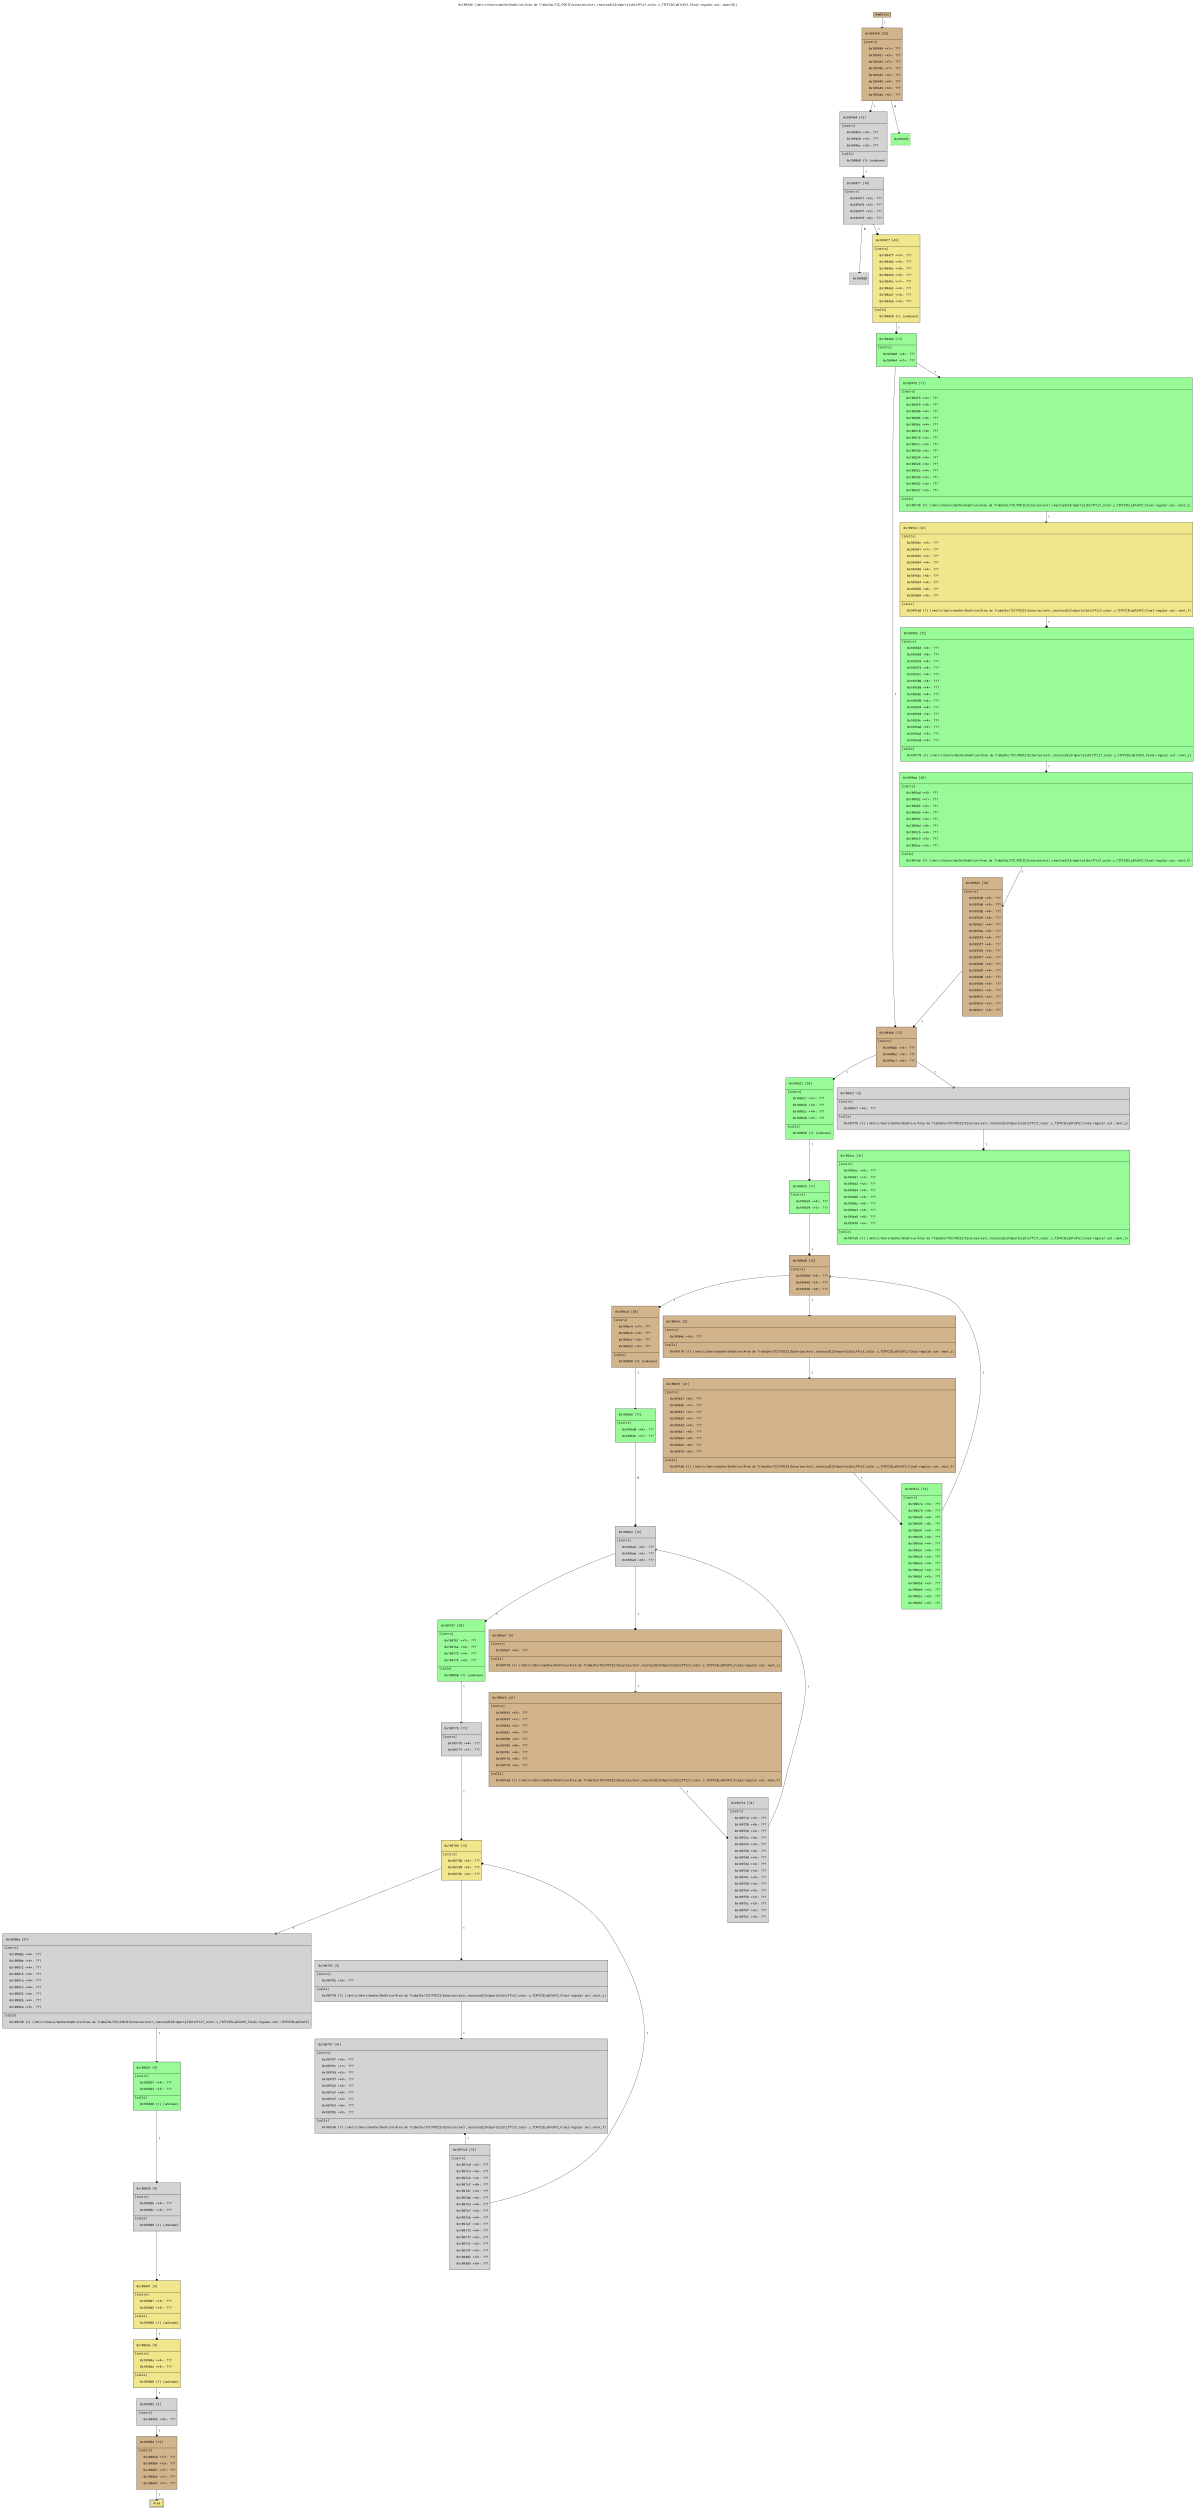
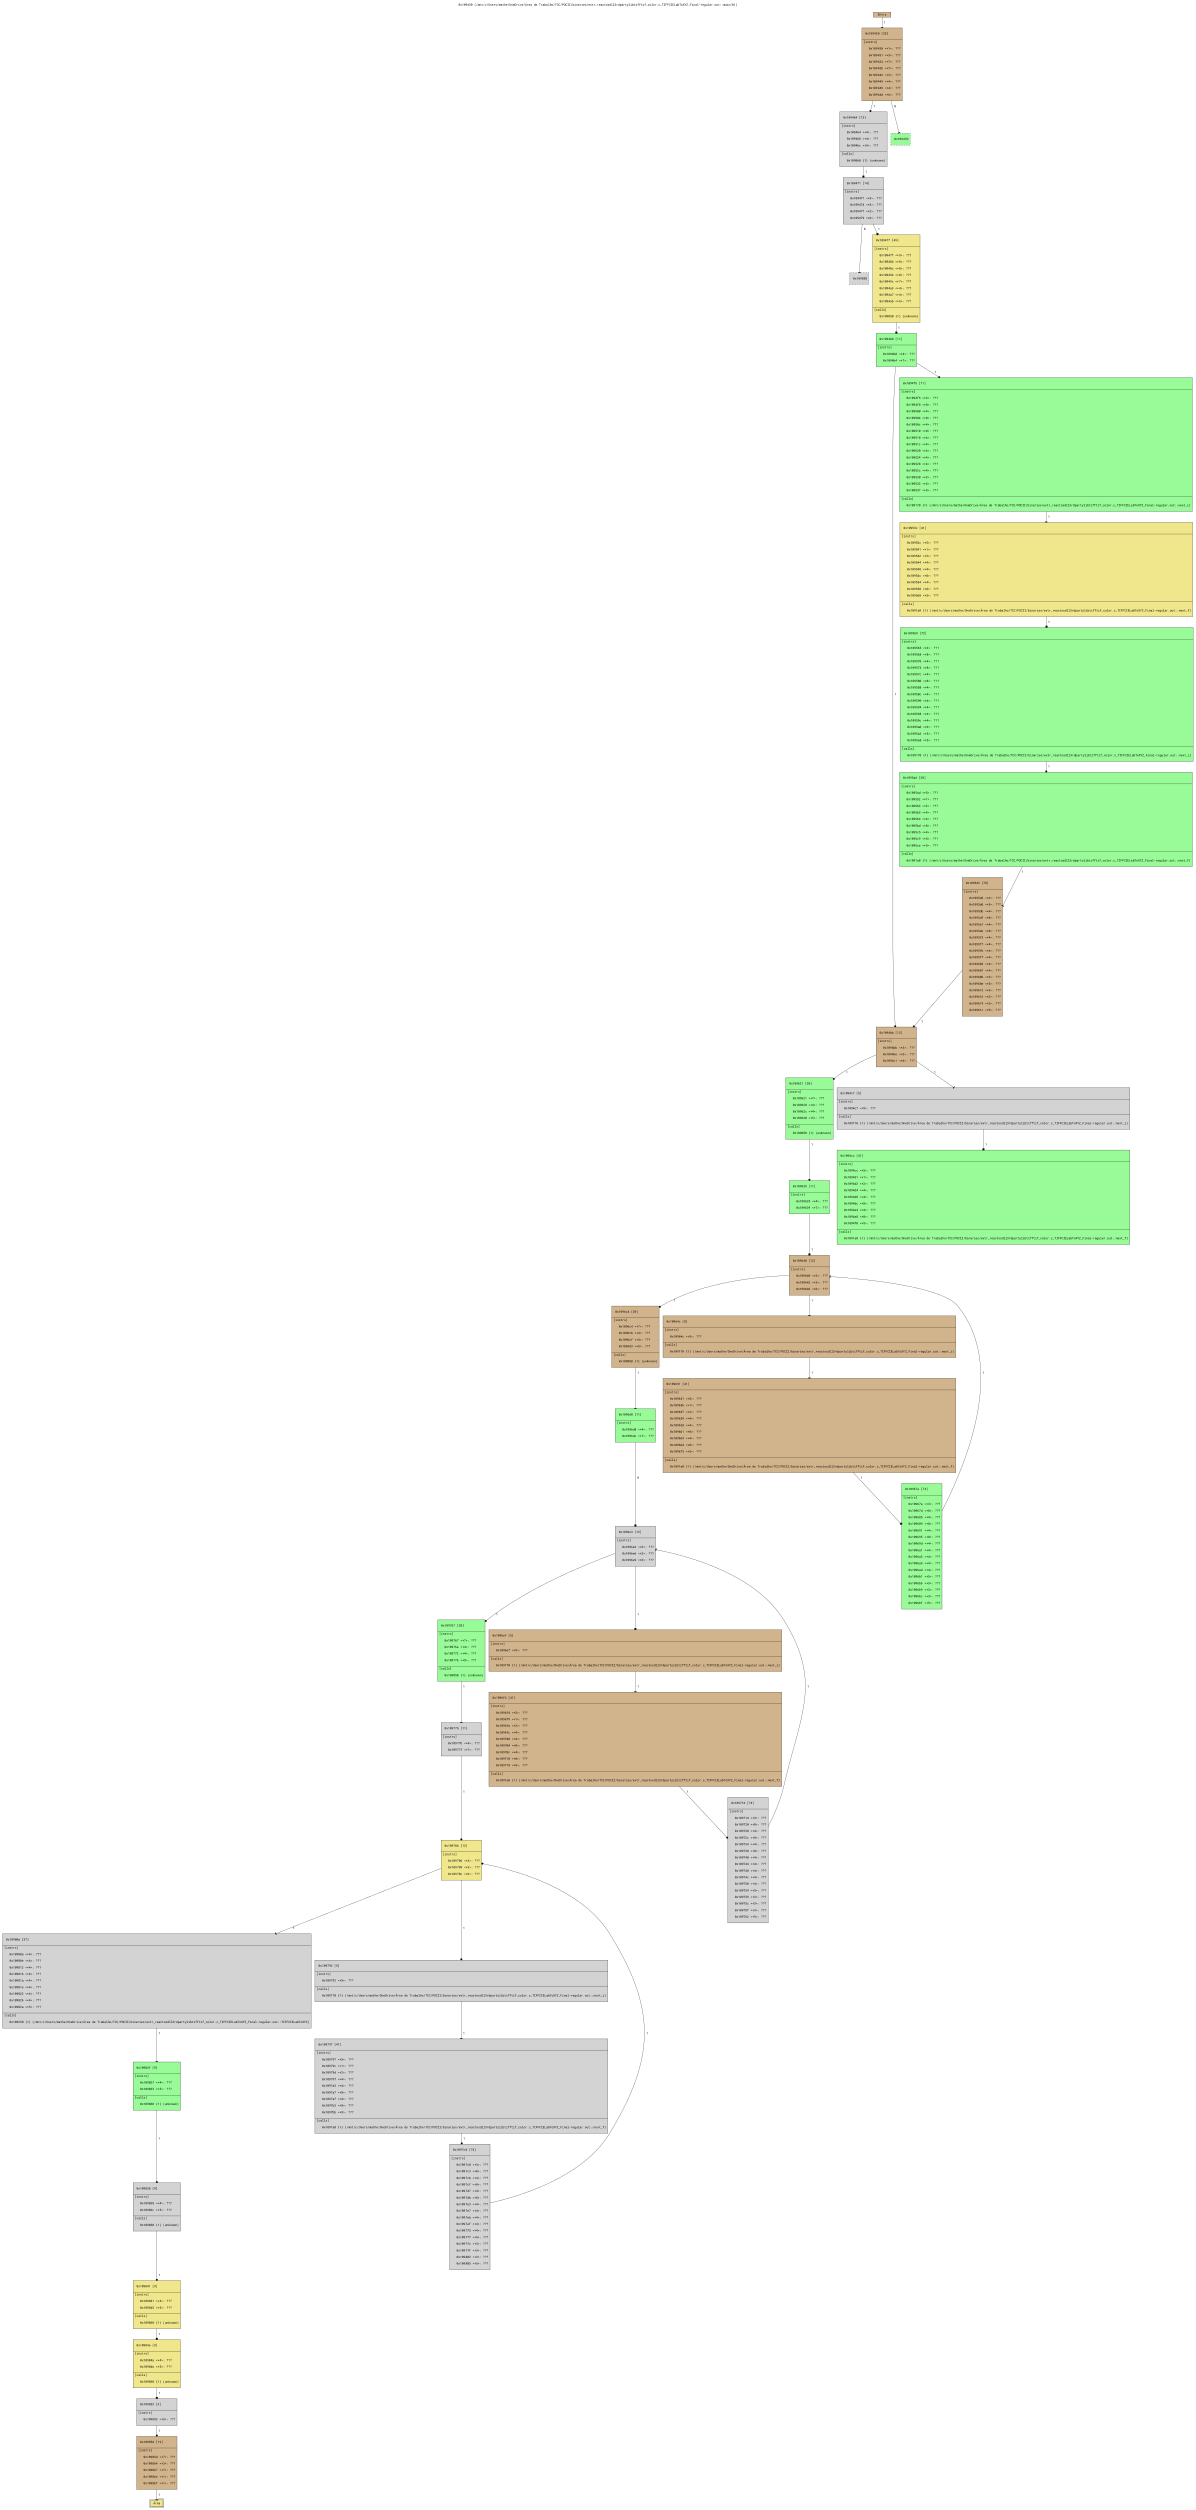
(882, 15) -> (882, 15)
(465, 2140) -> (461, 2138)
